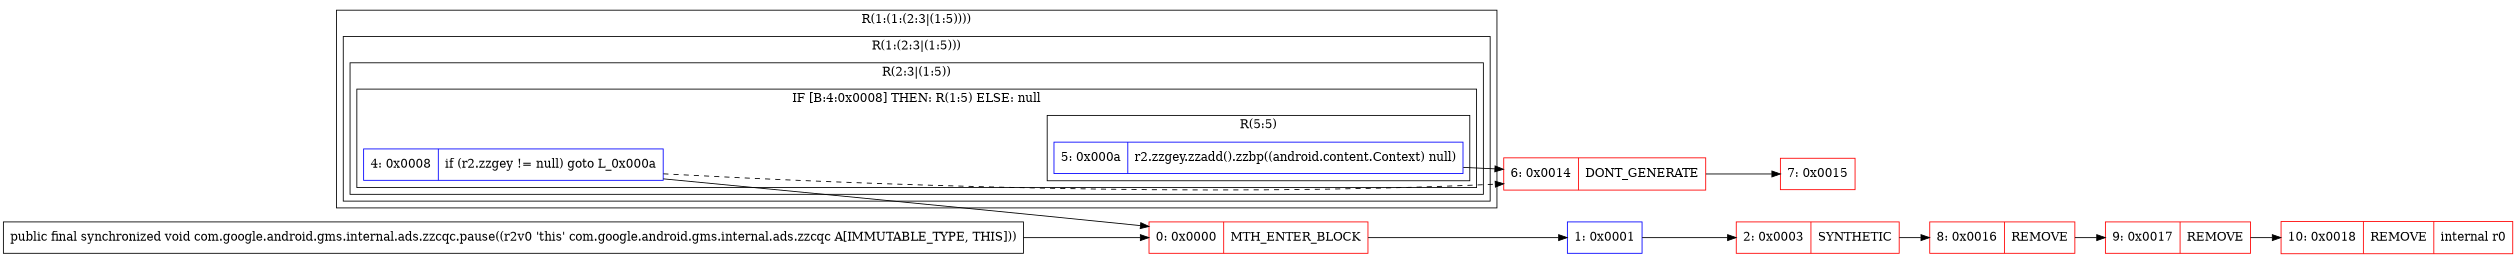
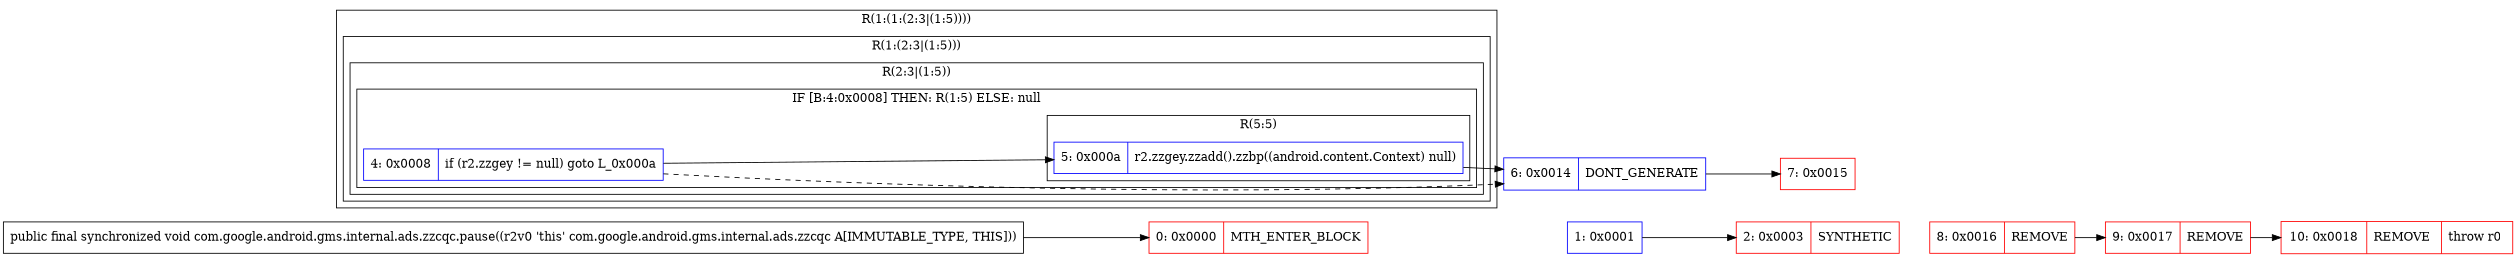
(1605, 174) -> (1605, 174)
(1021, 214) -> (854, 162)
(2473, 237) -> (2475, 237)
(1463, 238) -> none
(1910, 238) -> none
